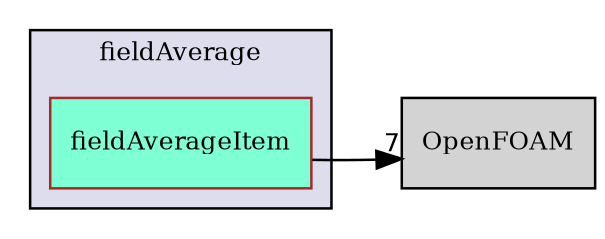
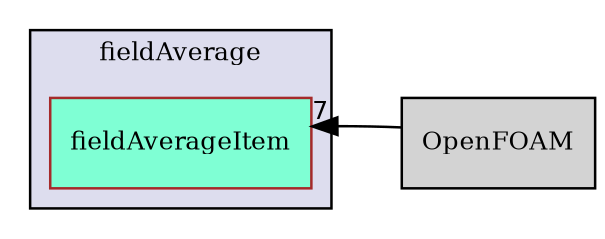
(347, 160) -> (370, 126)
